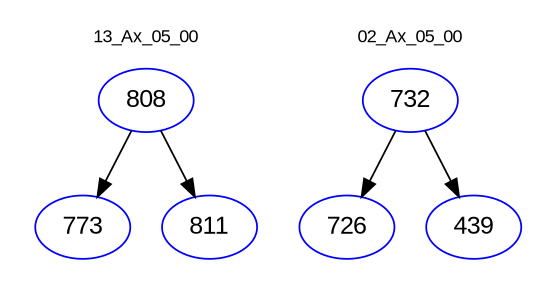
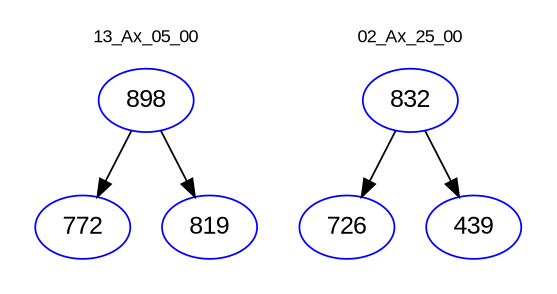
(410, 38) -> (410, 38)
(146, 100) -> (146, 100)
(410, 100) -> (410, 100)
(83, 227) -> (83, 227)
(210, 227) -> (210, 227)
